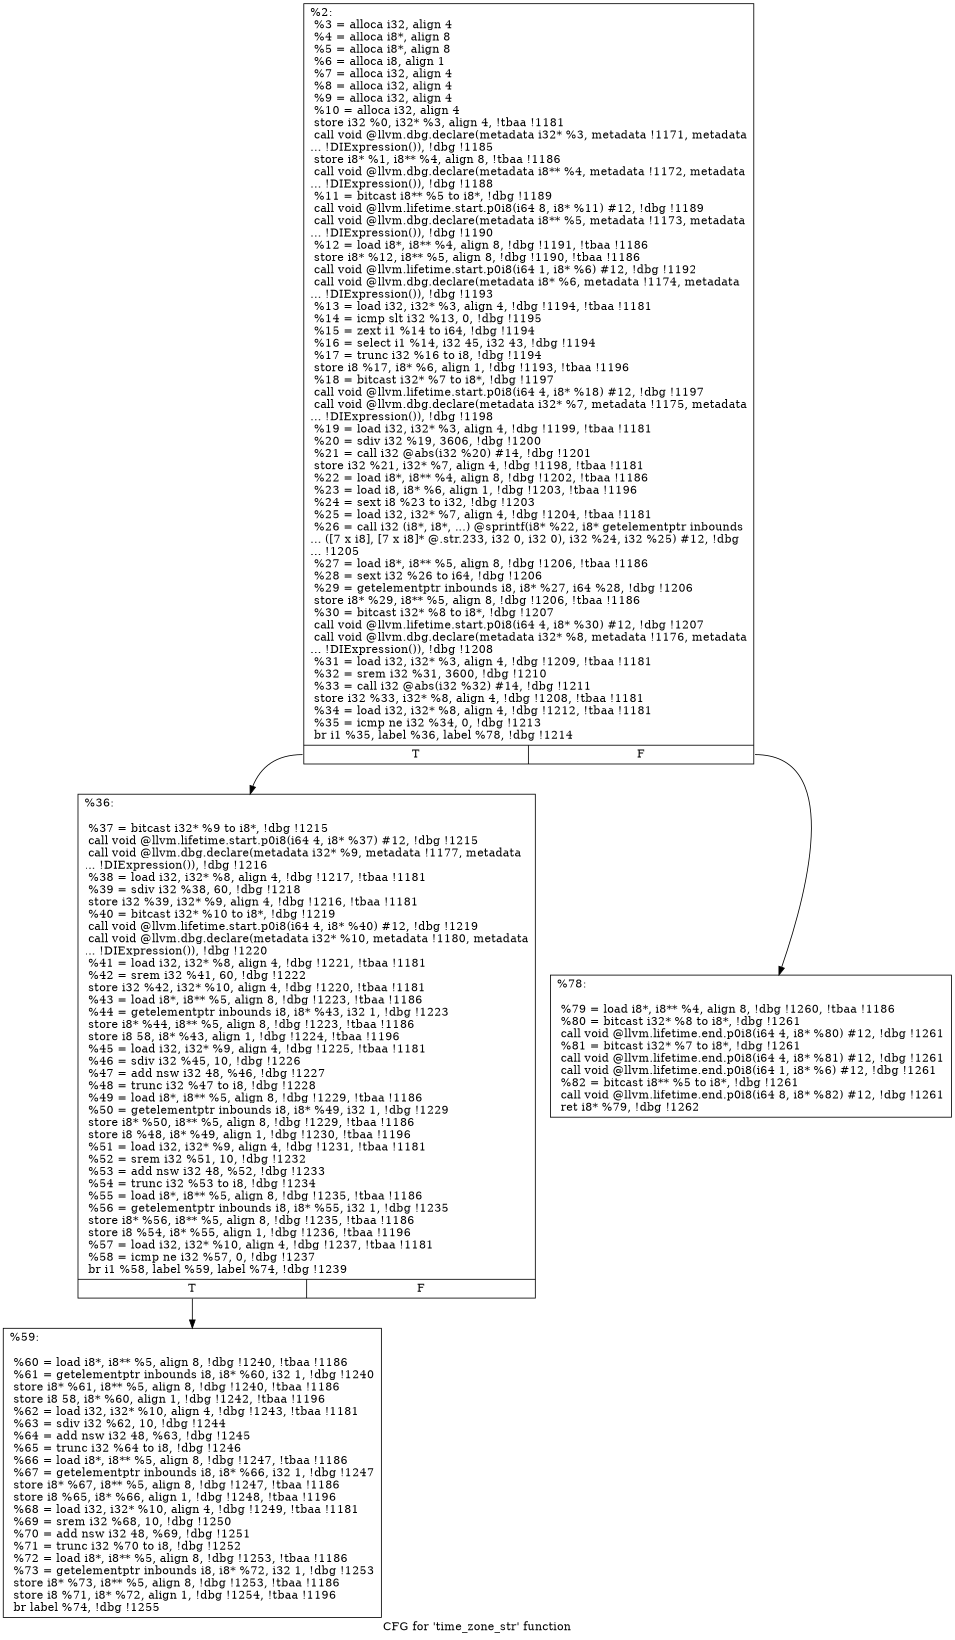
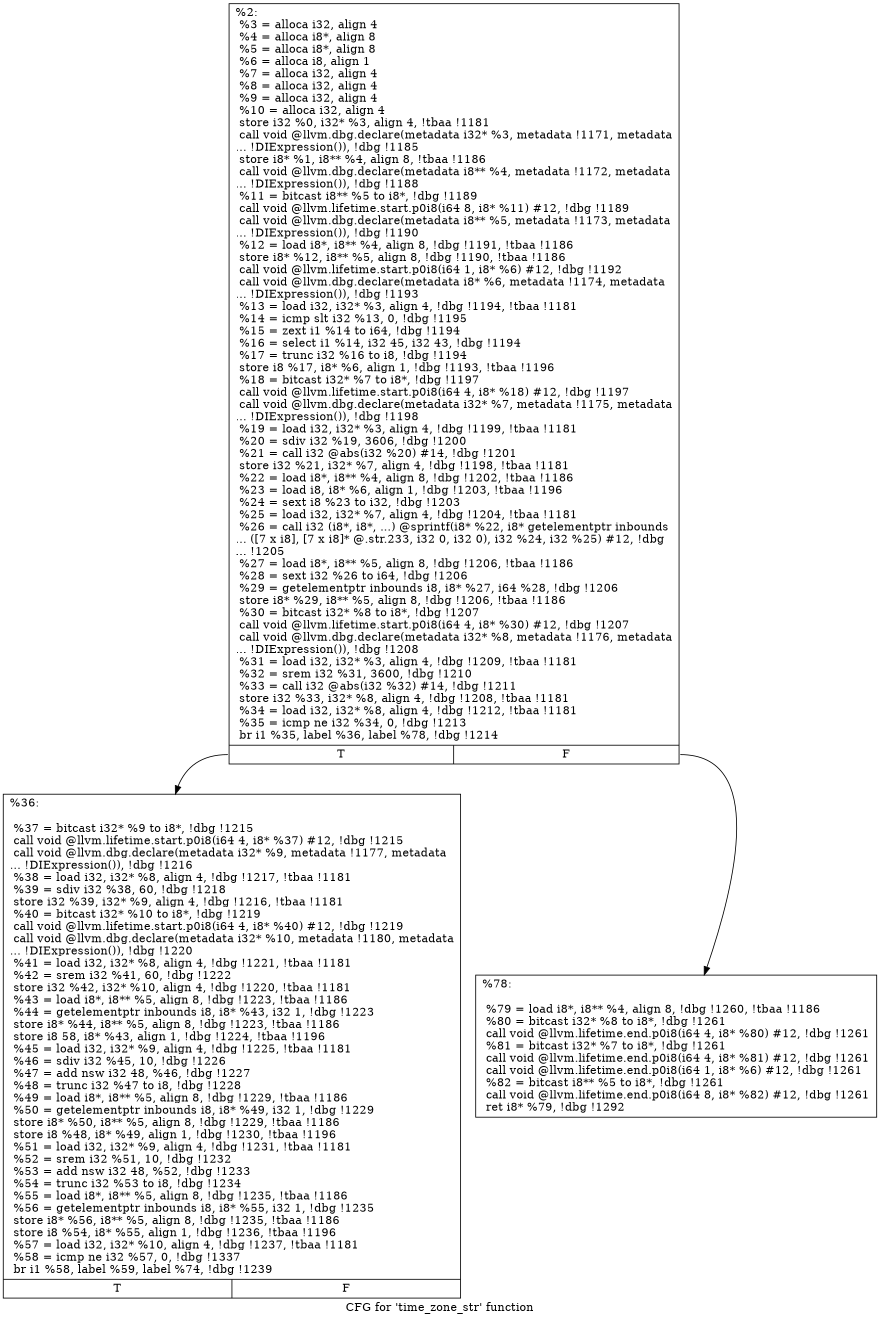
(628, 1107) -> (554, 1107)
(200, 1257) -> (125, 1257)
(192, 1473) -> none
